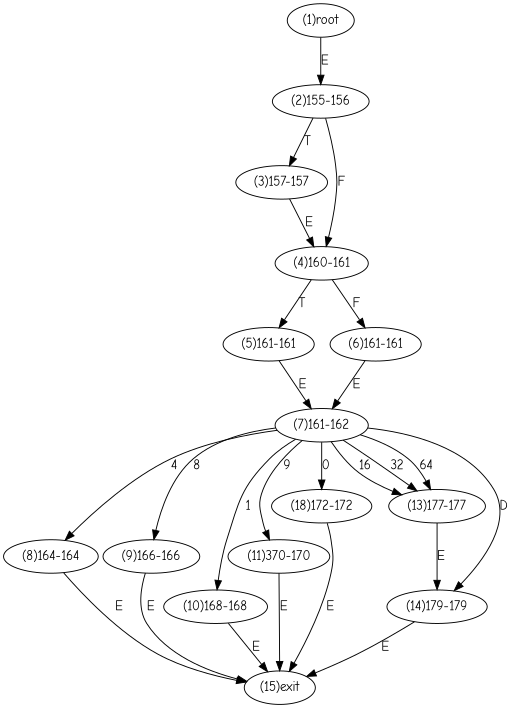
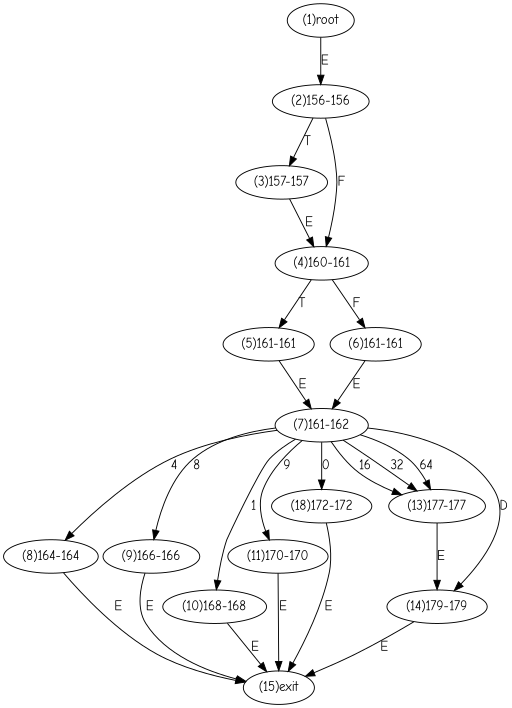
(321, 101) -> (321, 101)
(279, 556) -> (278, 556)
